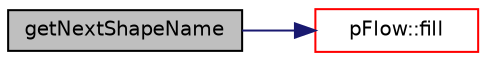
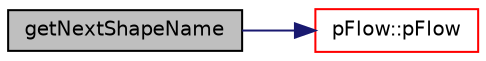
(397, 31) -> (397, 31)
